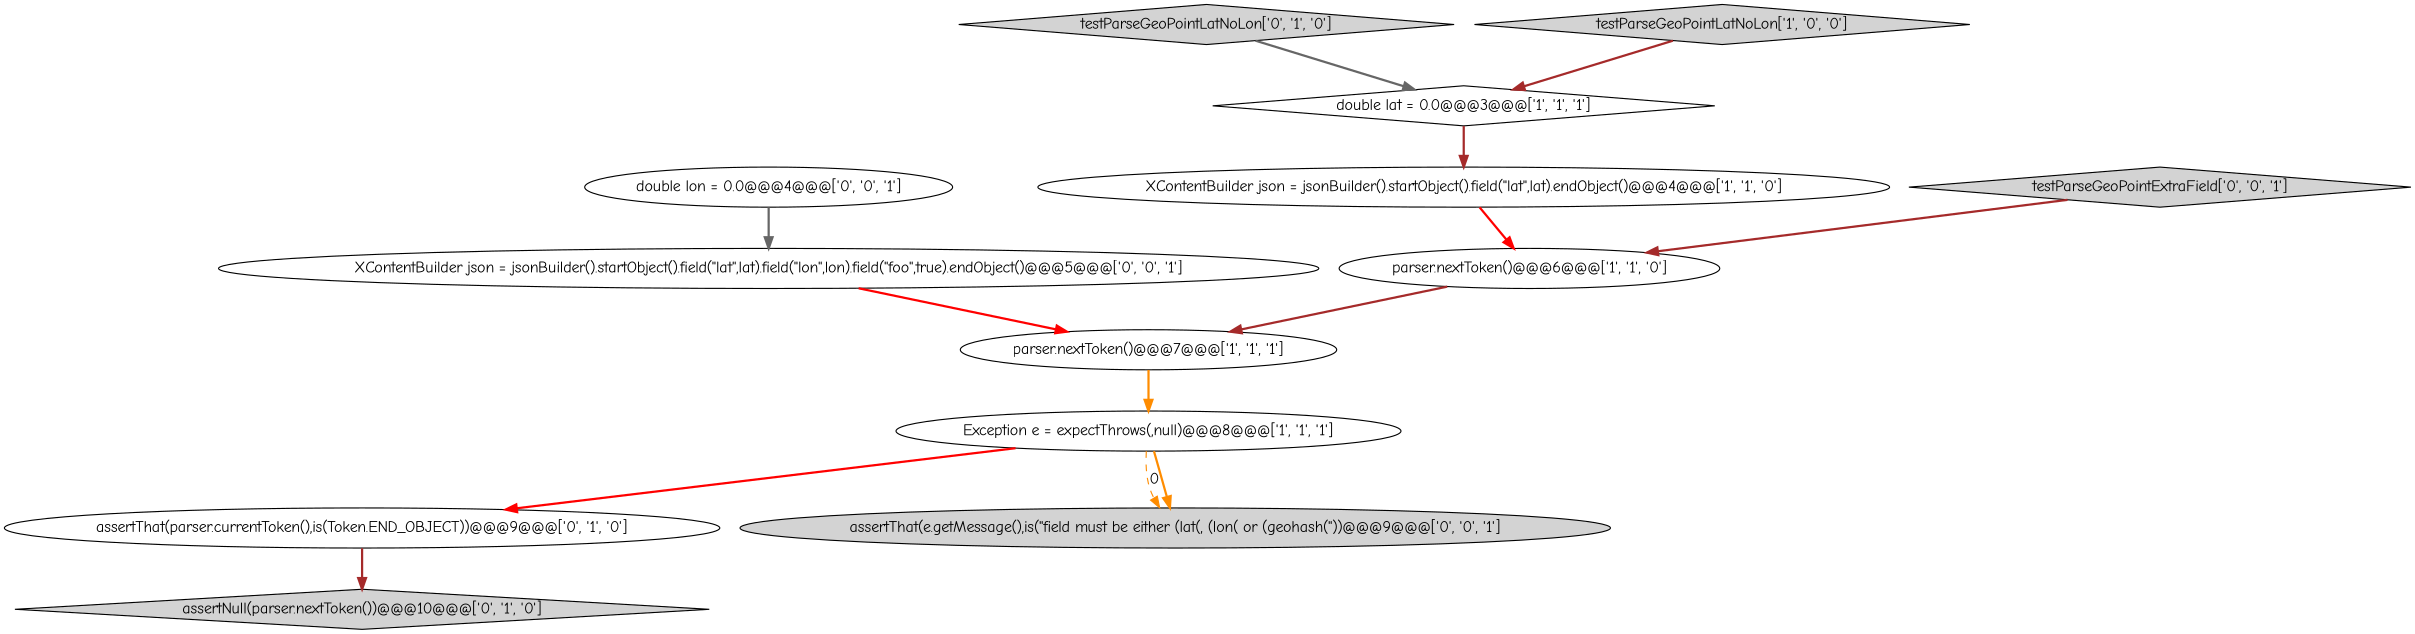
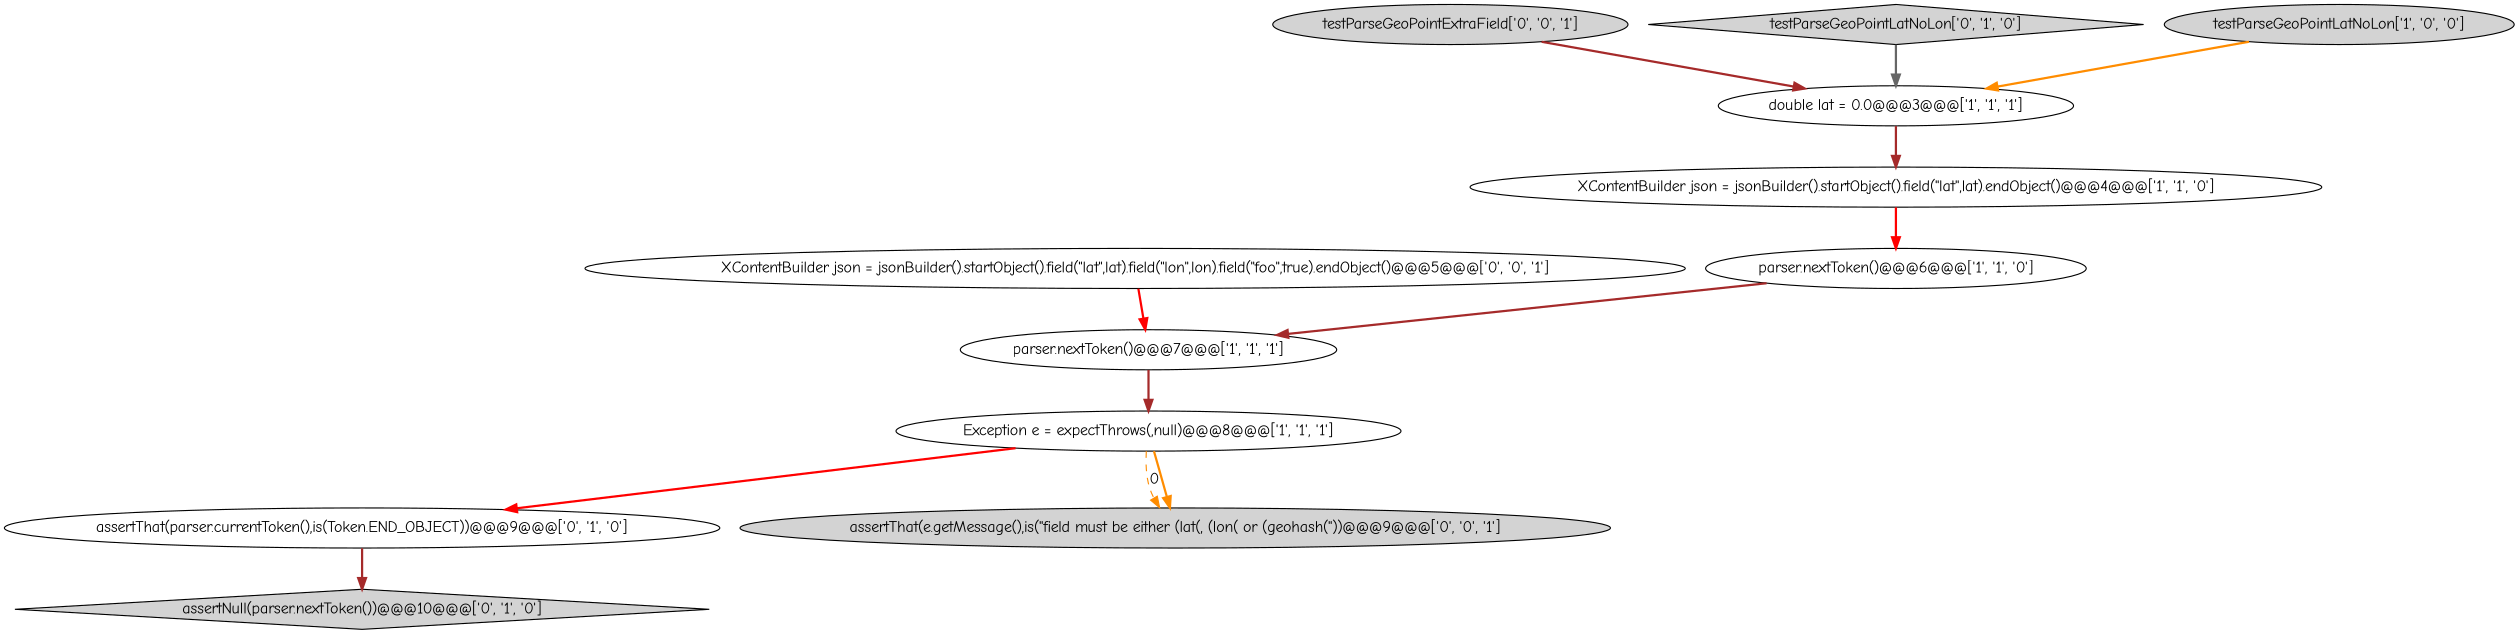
(1722, 25) -> (2339, 25)
(1598, 63) -> (2123, 64)
(1464, 106) -> (1896, 106)
(769, 187) -> none
(2160, 187) -> (1450, 25)
(1863, 226) -> (1668, 64)
(1149, 385) -> (1149, 385)
